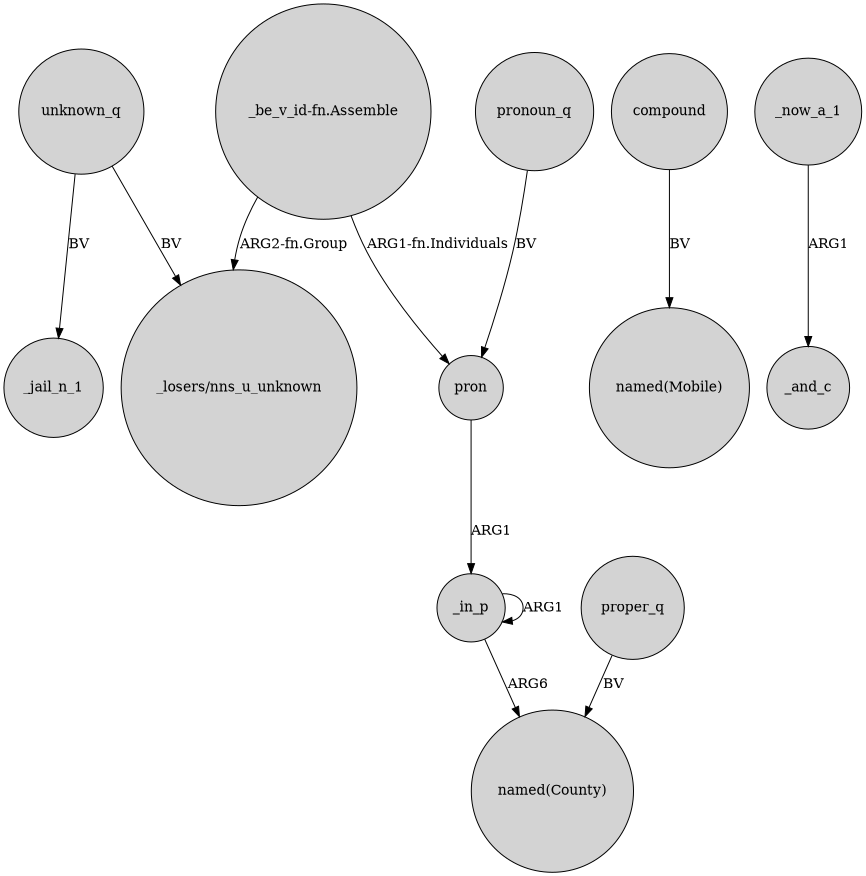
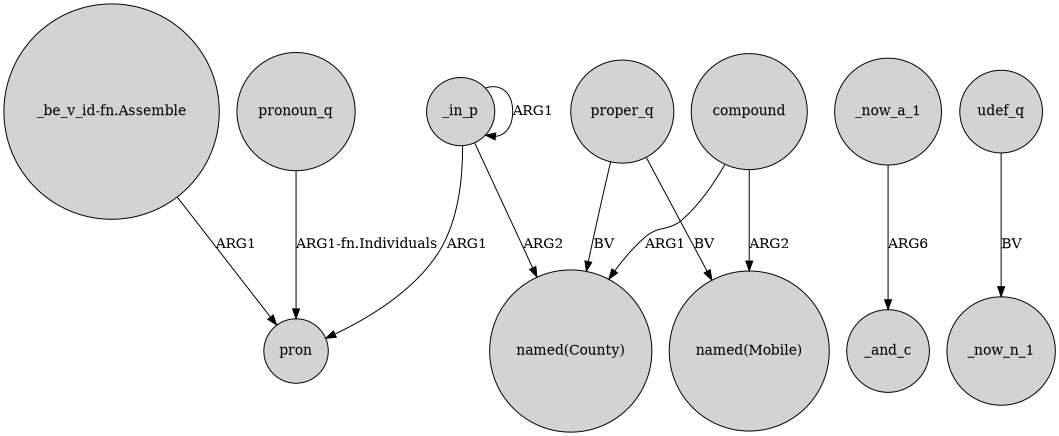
(81, 112) -> (1001, 112)
none -> (677, 214)
none -> (675, 224)
(438, 245) -> (236, 245)
(526, 245) -> (367, 245)
(680, 245) -> (770, 245)
(829, 245) -> (908, 245)
(54, 388) -> (1001, 351)
(239, 388) -> none
(471, 492) -> (432, 262)
(528, 685) -> (543, 245)
